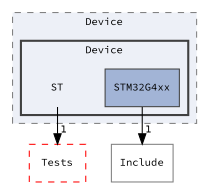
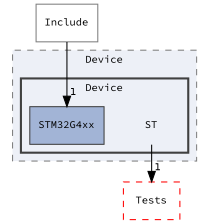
(142, 120) -> (67, 69)
